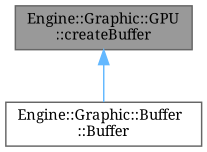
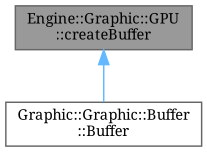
(104, 124) -> (104, 124)
